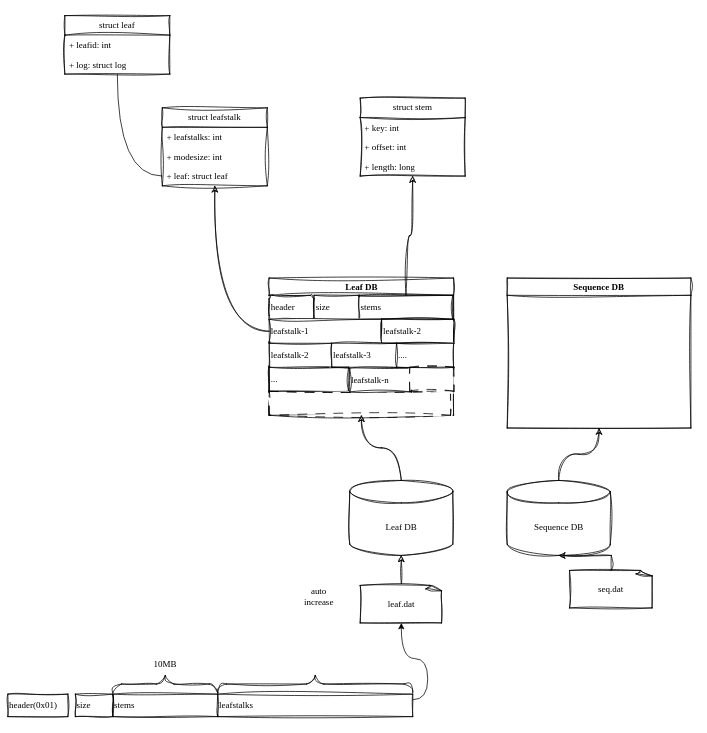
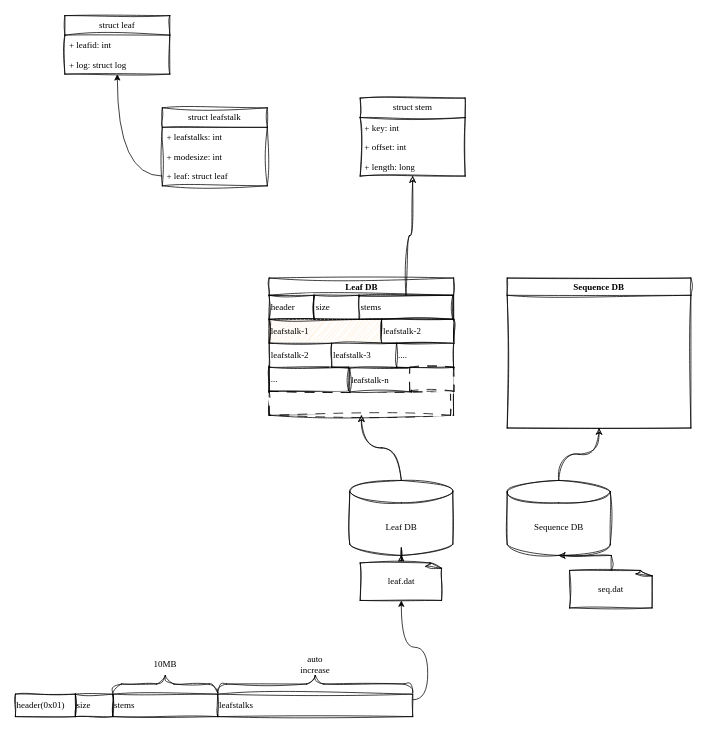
(117, 78) -> (117, 80)
(222, 271) -> none
(292, 307) -> (292, 307)
(326, 331) -> (326, 331)
(319, 597) -> (315, 664)
(401, 604) -> (401, 582)
(38, 705) -> (45, 705)
